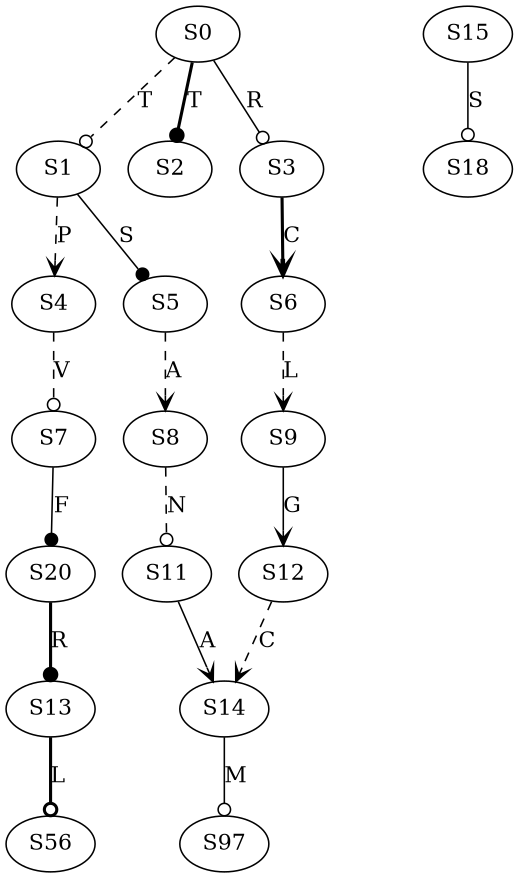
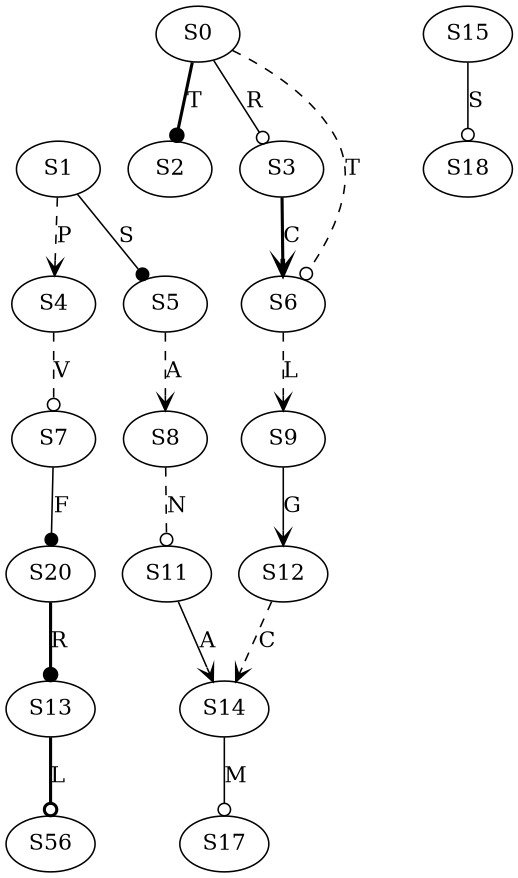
(133, 97) -> (336, 139)
(224, 844) -> (224, 844)
